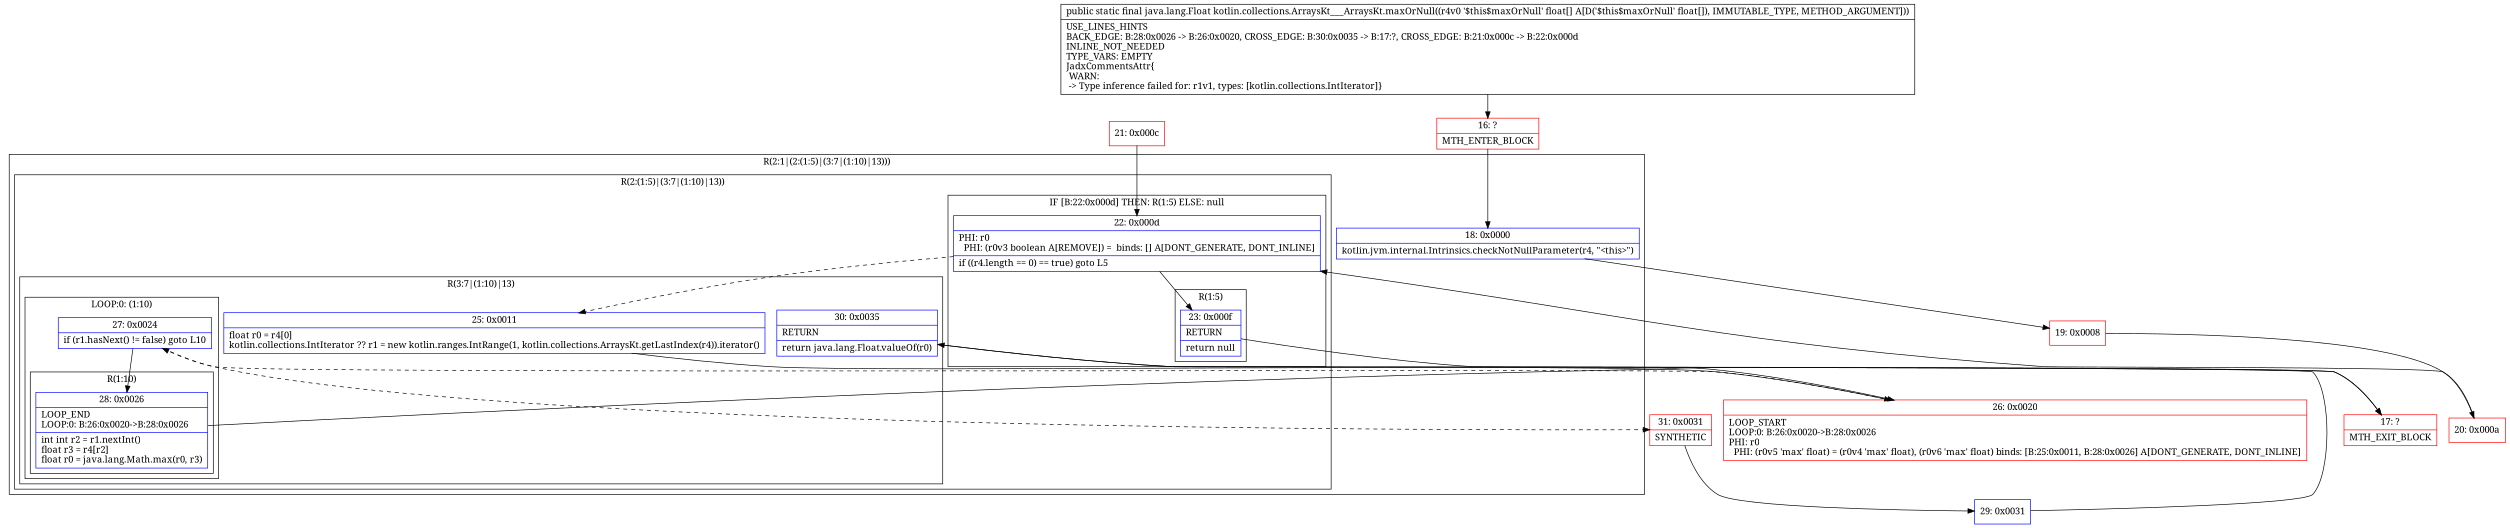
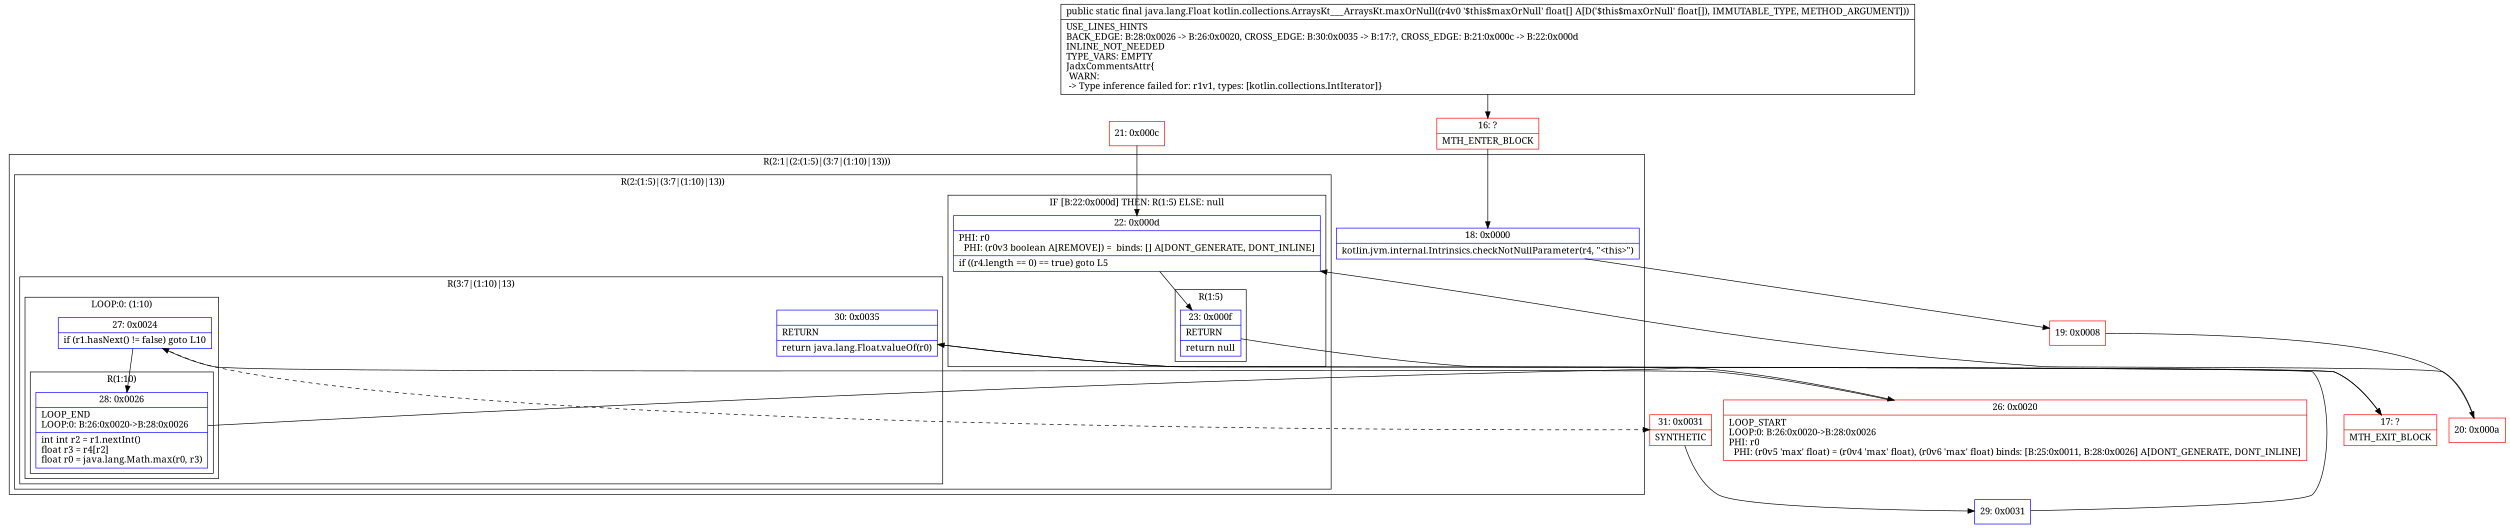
(494, 333) -> none
(771, 371) -> (1030, 371)
